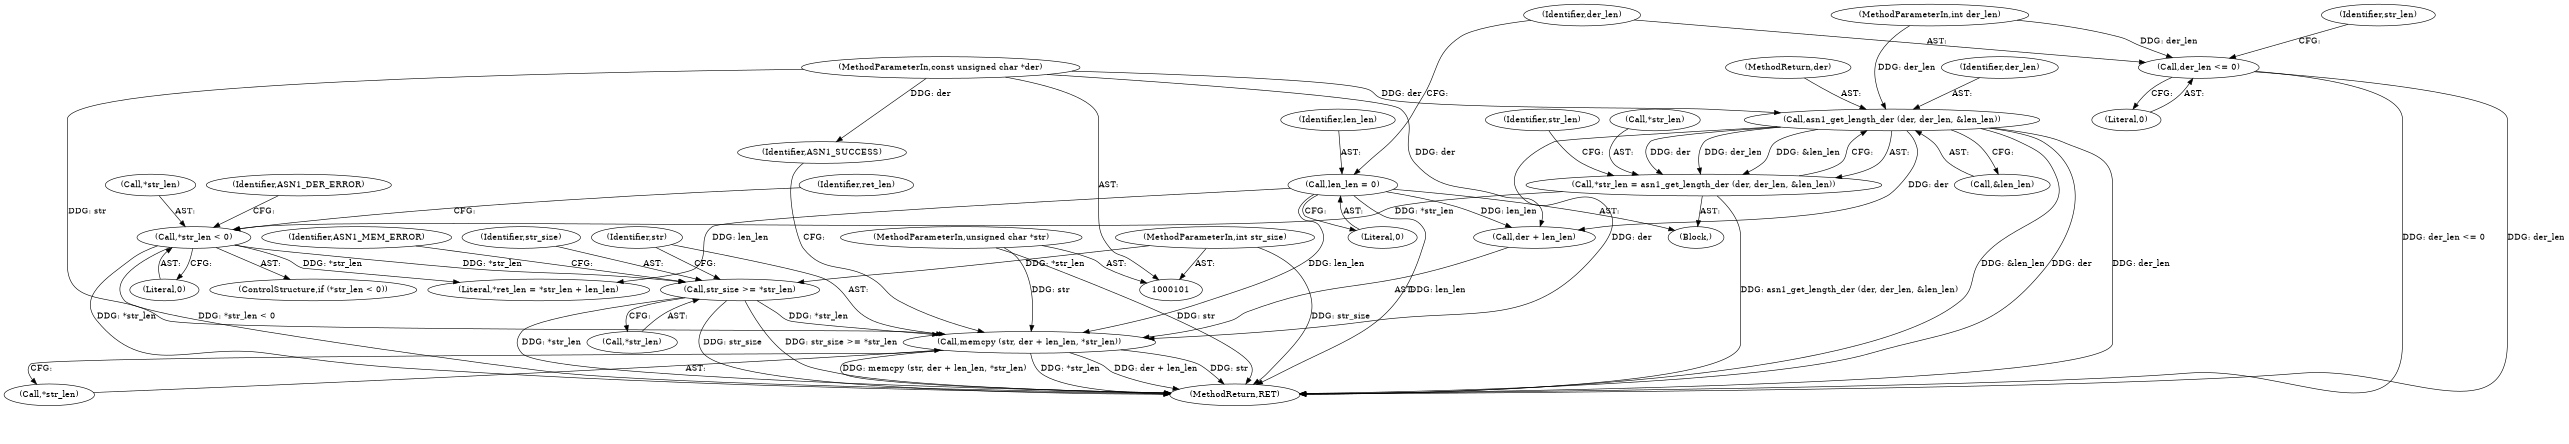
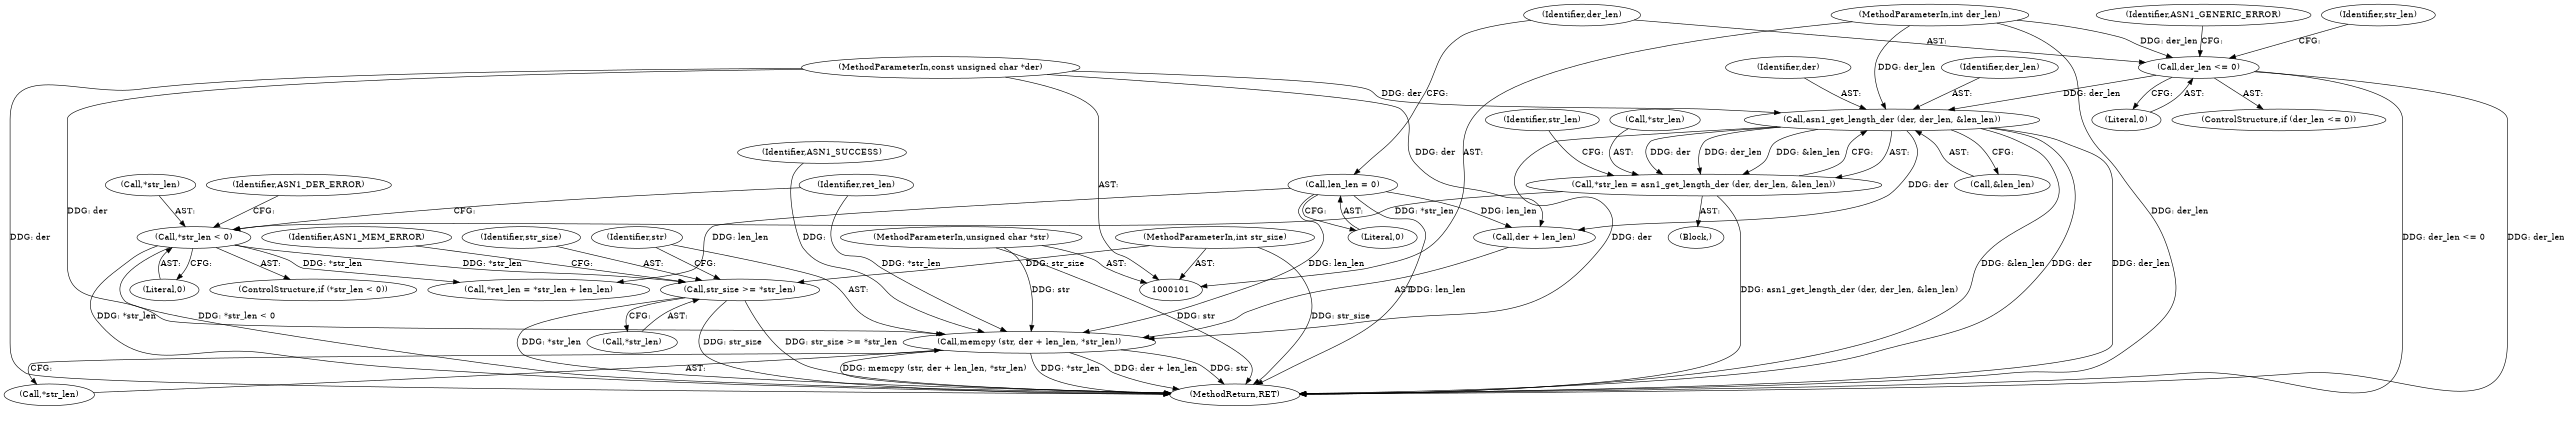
none -> (2204, 15)
(1788, 68) -> (1788, 68)
none -> (2055, 92)
none -> (1498, 97)
(884, 108) -> (58, 377)
(1338, 120) -> none
none -> (2279, 120)
(1518, 202) -> none
(88, 211) -> (88, 211)
(816, 237) -> (816, 237)
(1055, 264) -> (1055, 264)
(539, 290) -> (539, 290)
(842, 327) -> (898, 277)
none -> (1930, 379)
